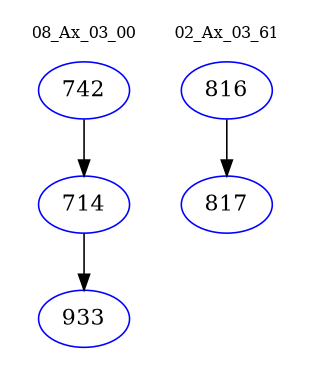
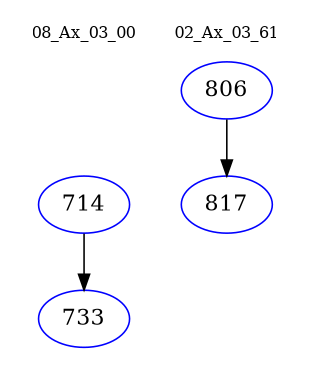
(84, 90) -> none
(227, 90) -> (227, 90)
(84, 319) -> (84, 319)
